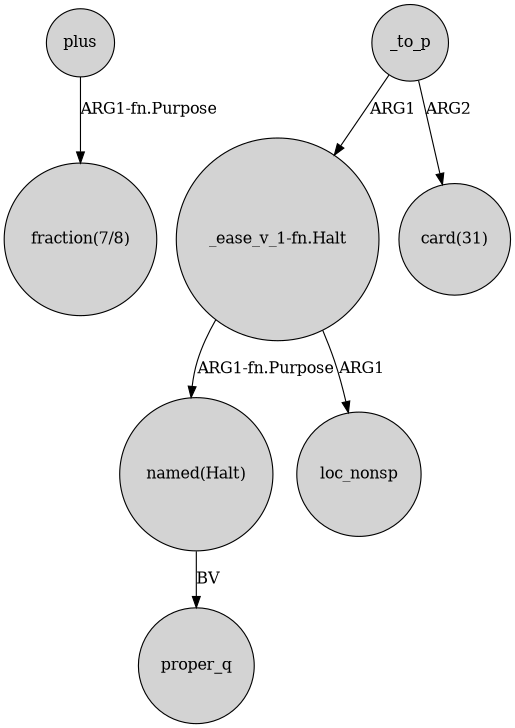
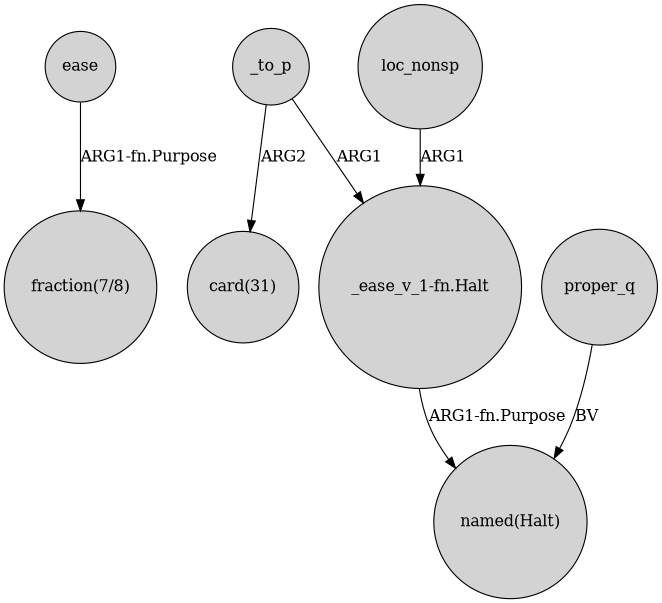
(80, 43) -> (80, 67)
(336, 365) -> (420, 152)
(196, 574) -> (580, 398)
